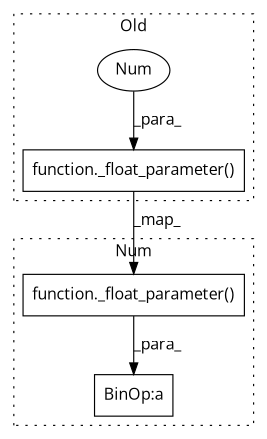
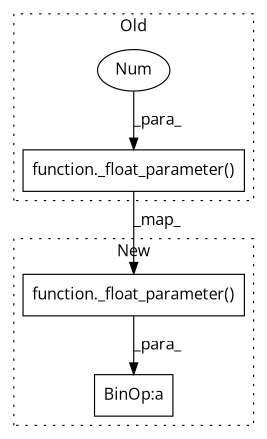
(134, 252) -> (134, 252)
